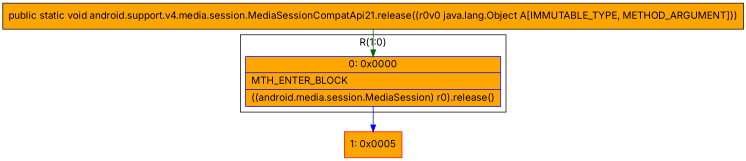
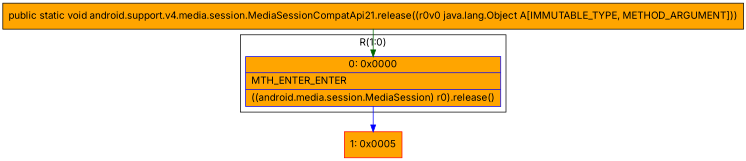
(300, 81) -> (299, 81)
